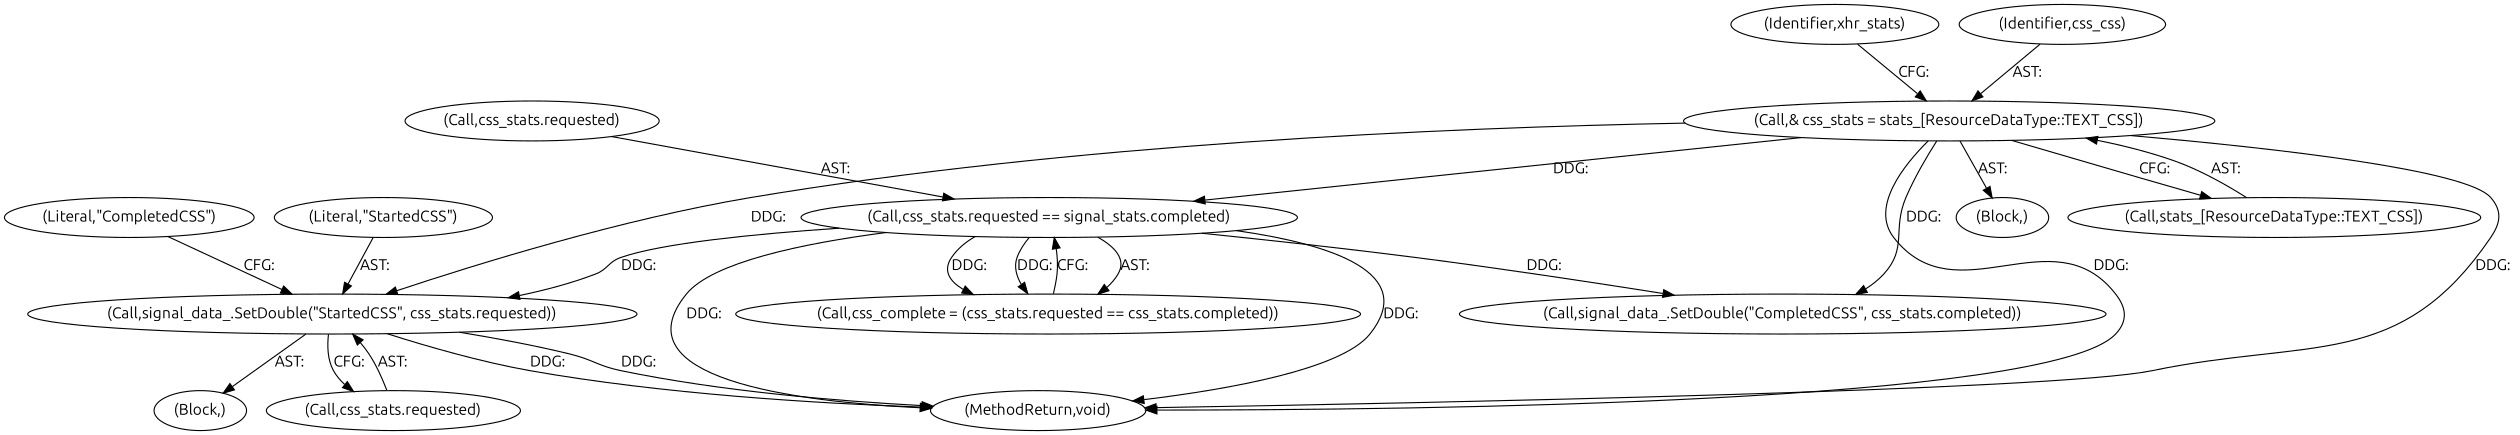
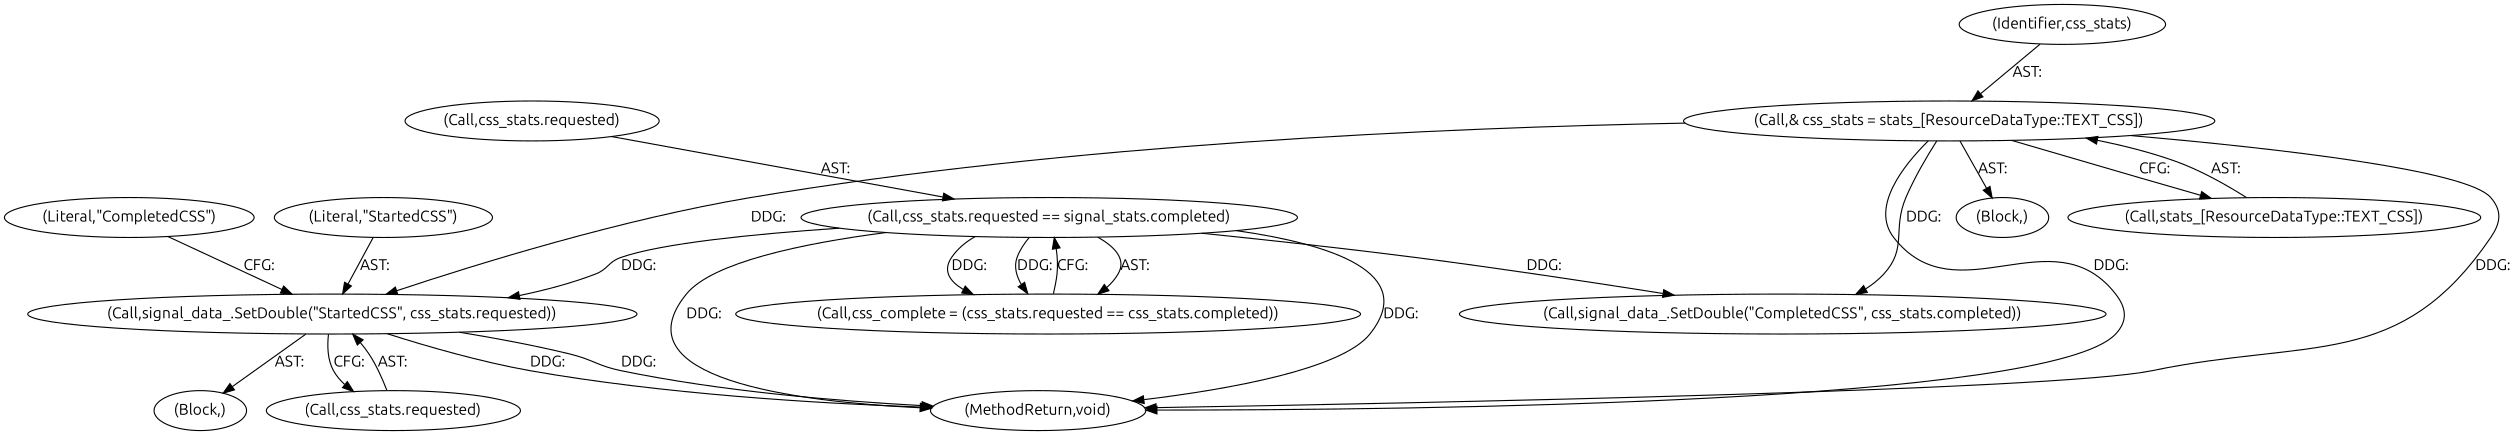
(1835, 24) -> none
(2062, 24) -> (2062, 24)
(1503, 169) -> none
